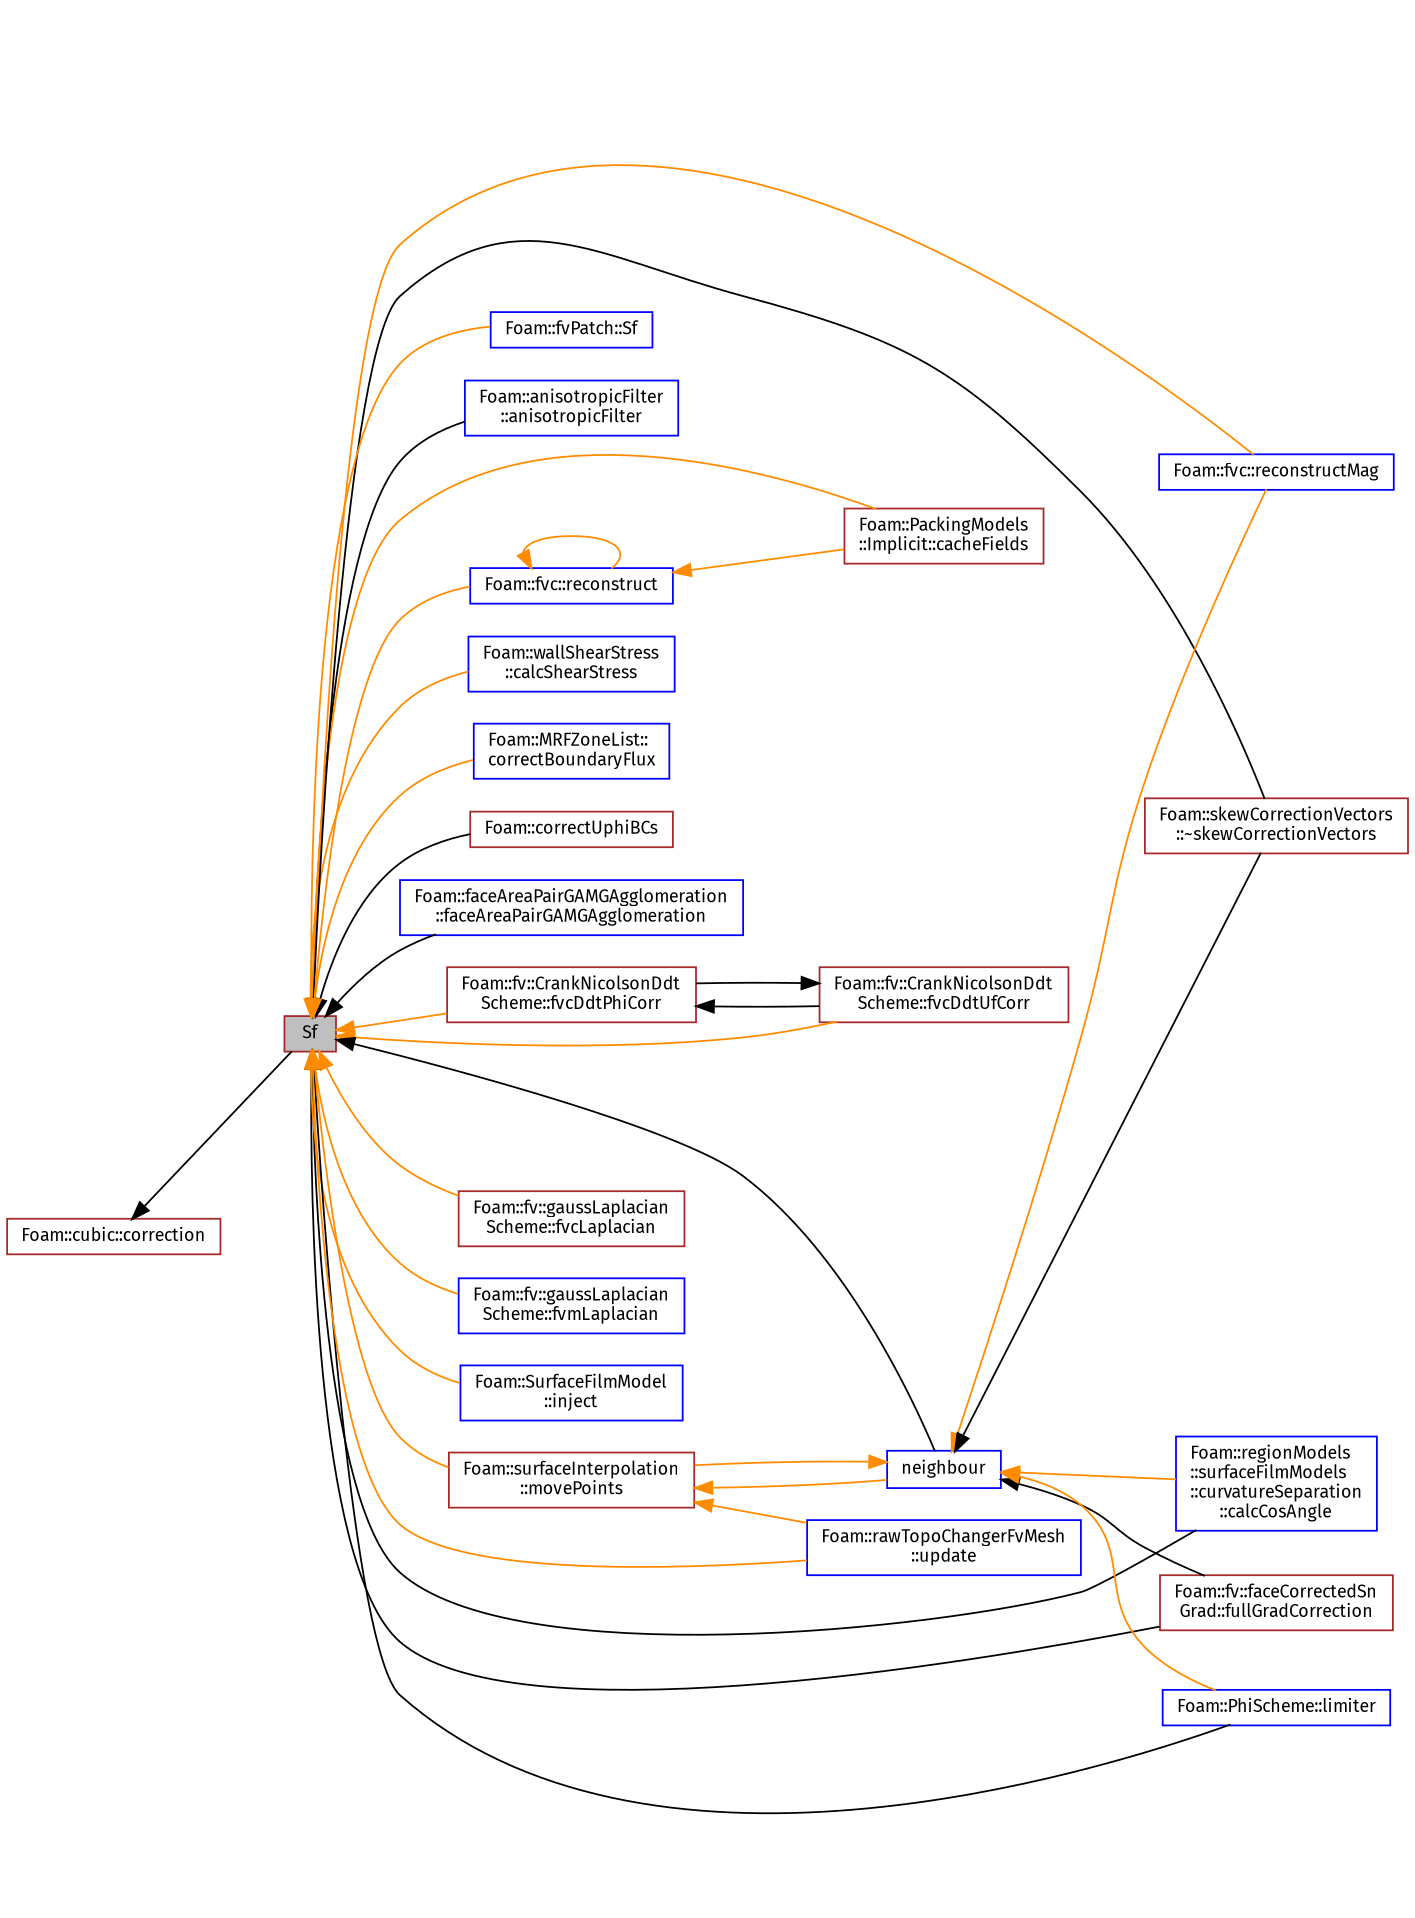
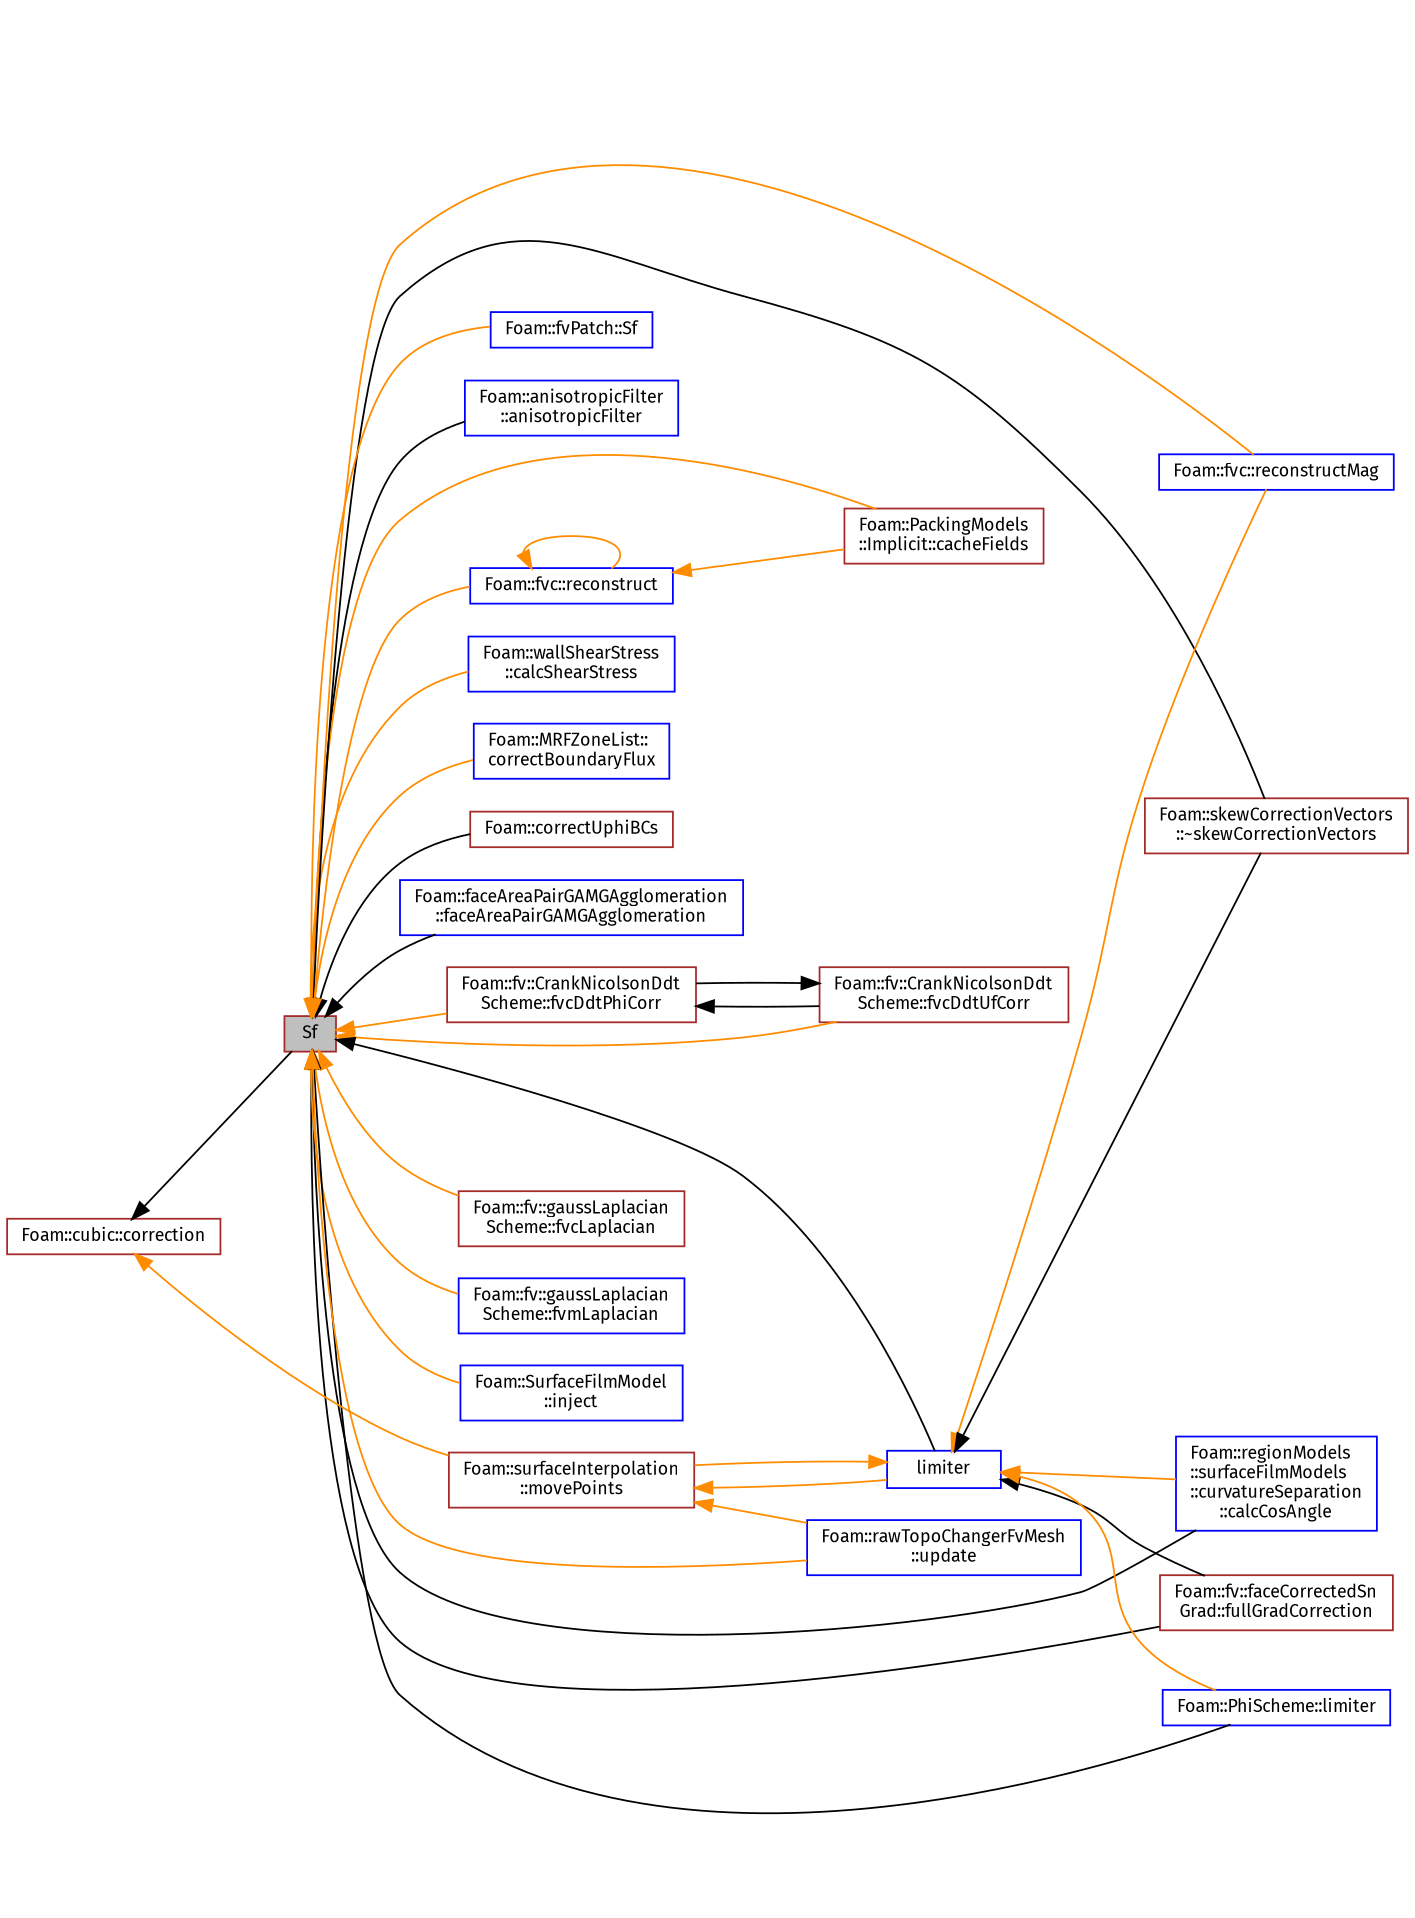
(348, 1297) -> (290, 1375)
(944, 1469) -> (944, 1469)
